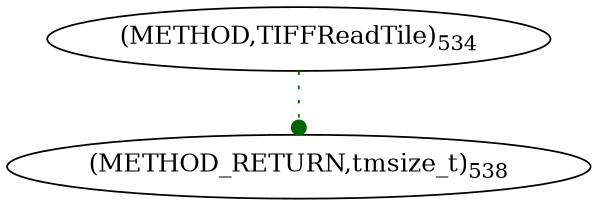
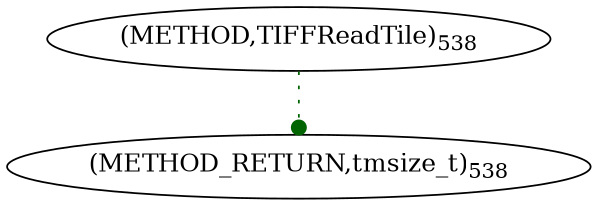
(458, 36) -> (458, 36)
